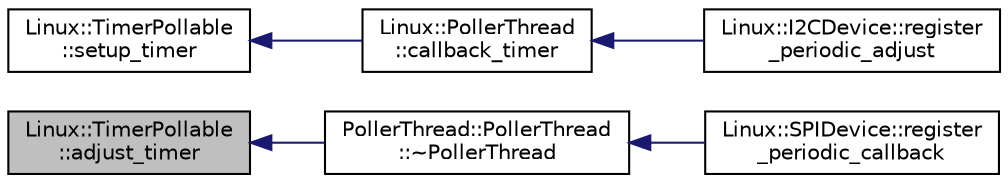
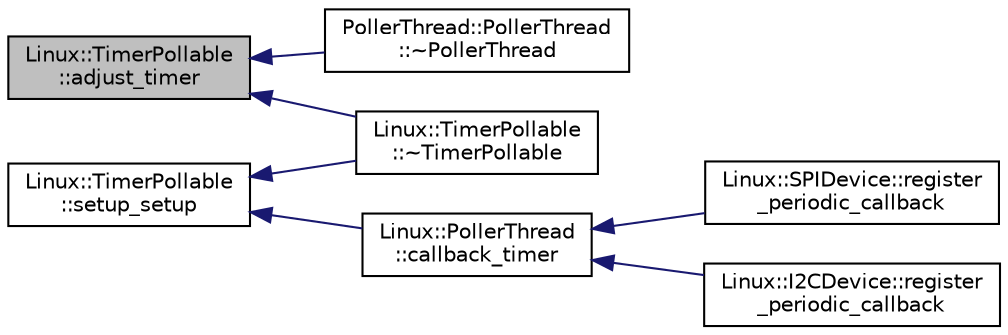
(129, 41) -> (129, 195)
(852, 41) -> (852, 295)
none -> (477, 143)
(678, 143) -> (659, 220)
